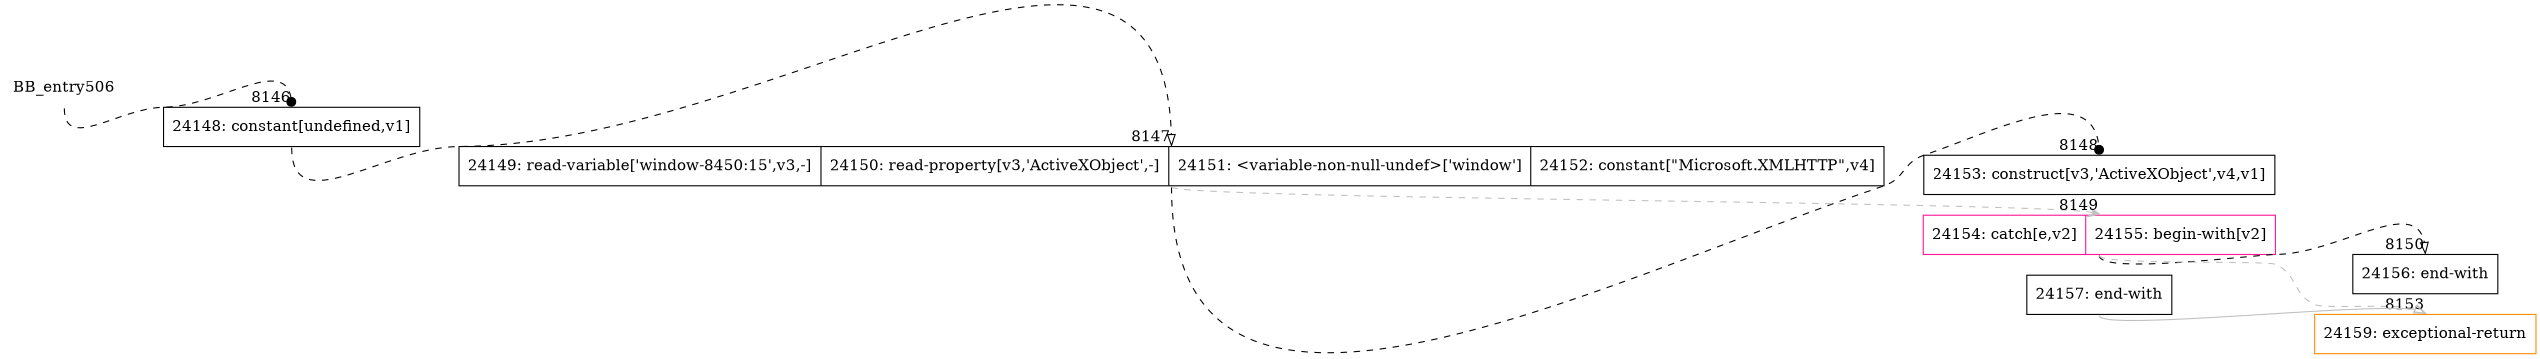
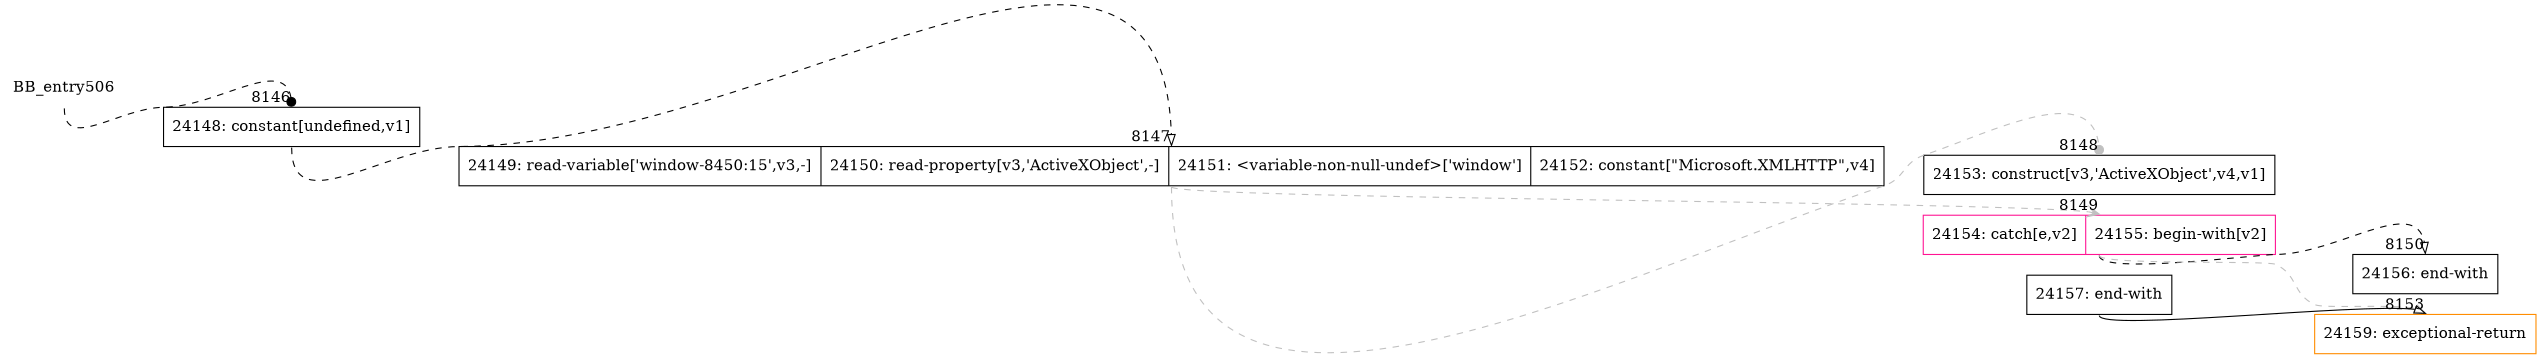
(1606, 287) -> (1606, 287)
(2257, 315) -> (2257, 315)
